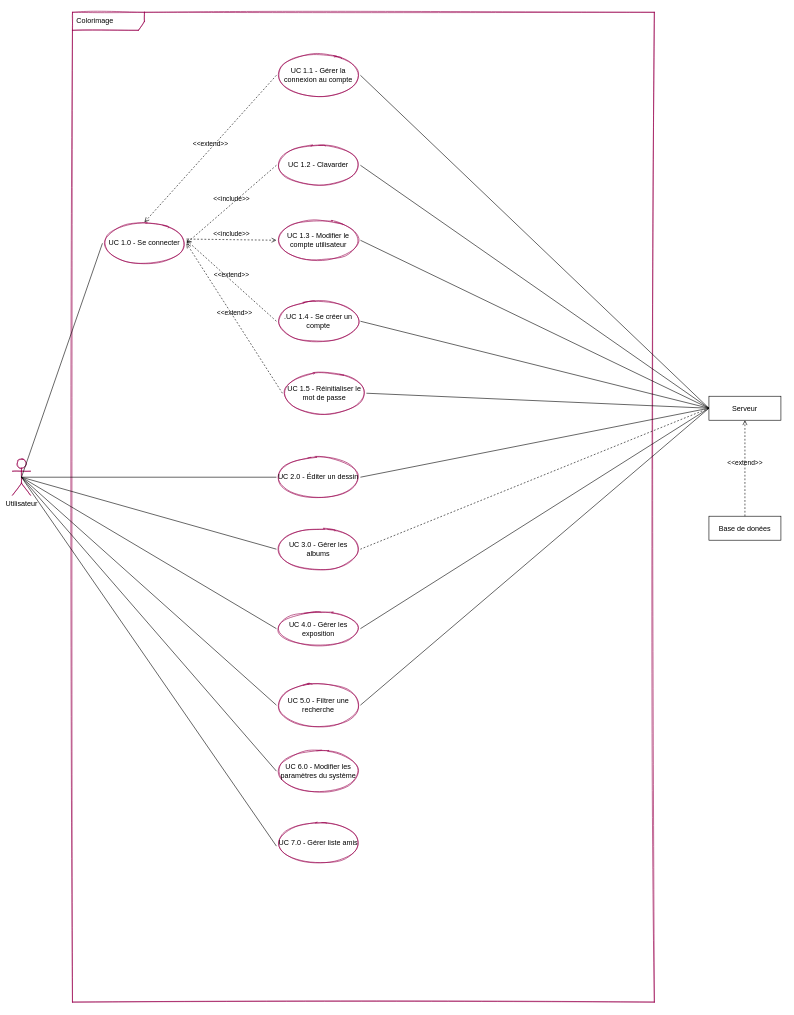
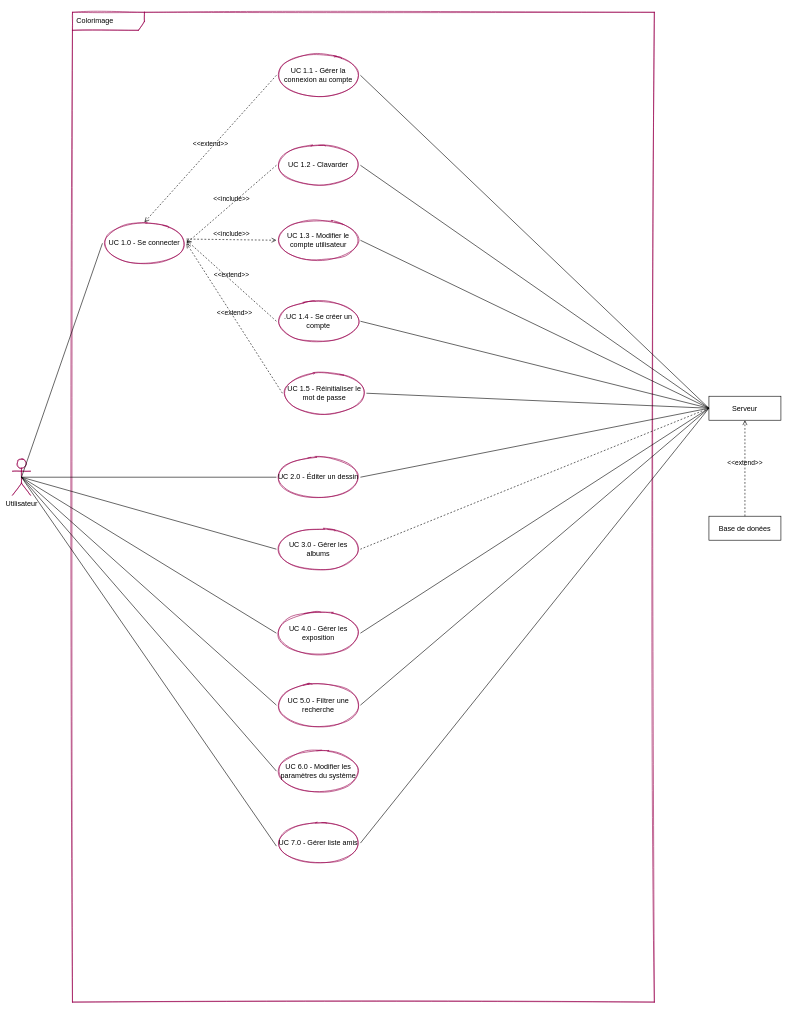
none -> (535, 625)
(318, 629) -> (318, 633)
